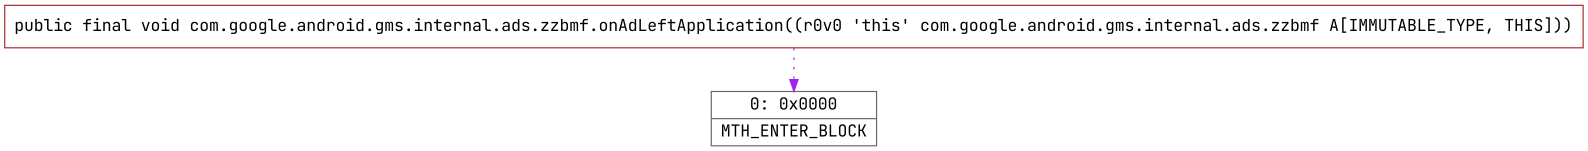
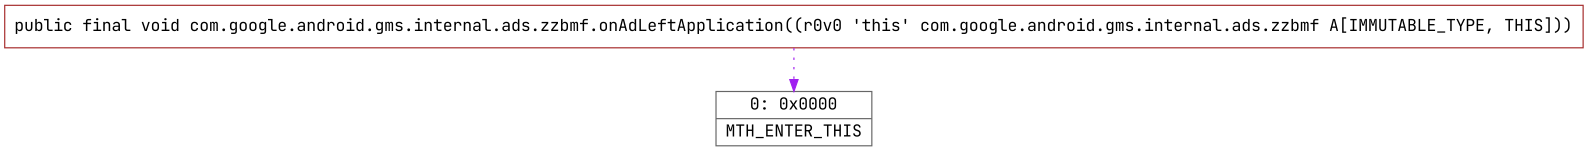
(794, 132) -> (794, 132)
